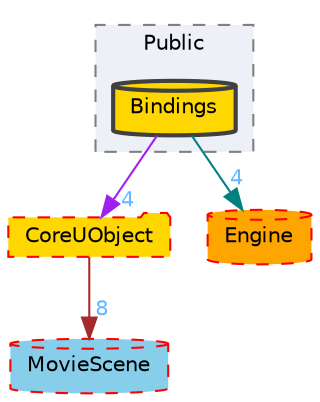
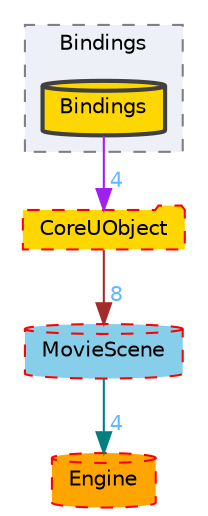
(174, 45) -> (104, 45)
(212, 165) -> (104, 405)
